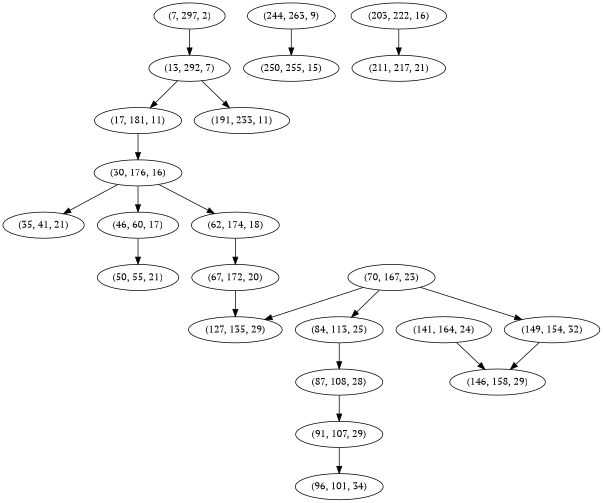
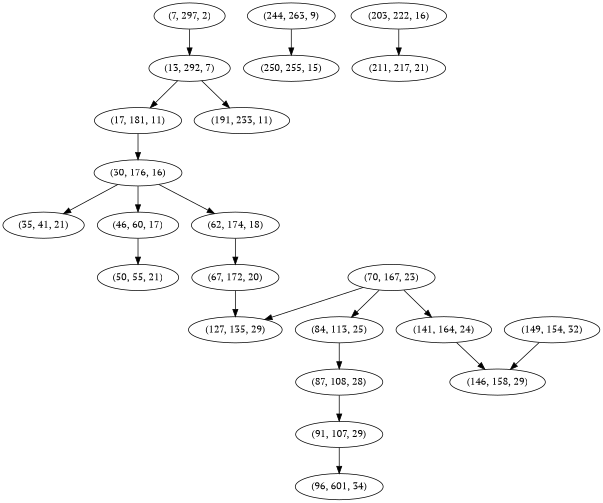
(468, 302) -> (415, 301)
(339, 487) -> (339, 487)
